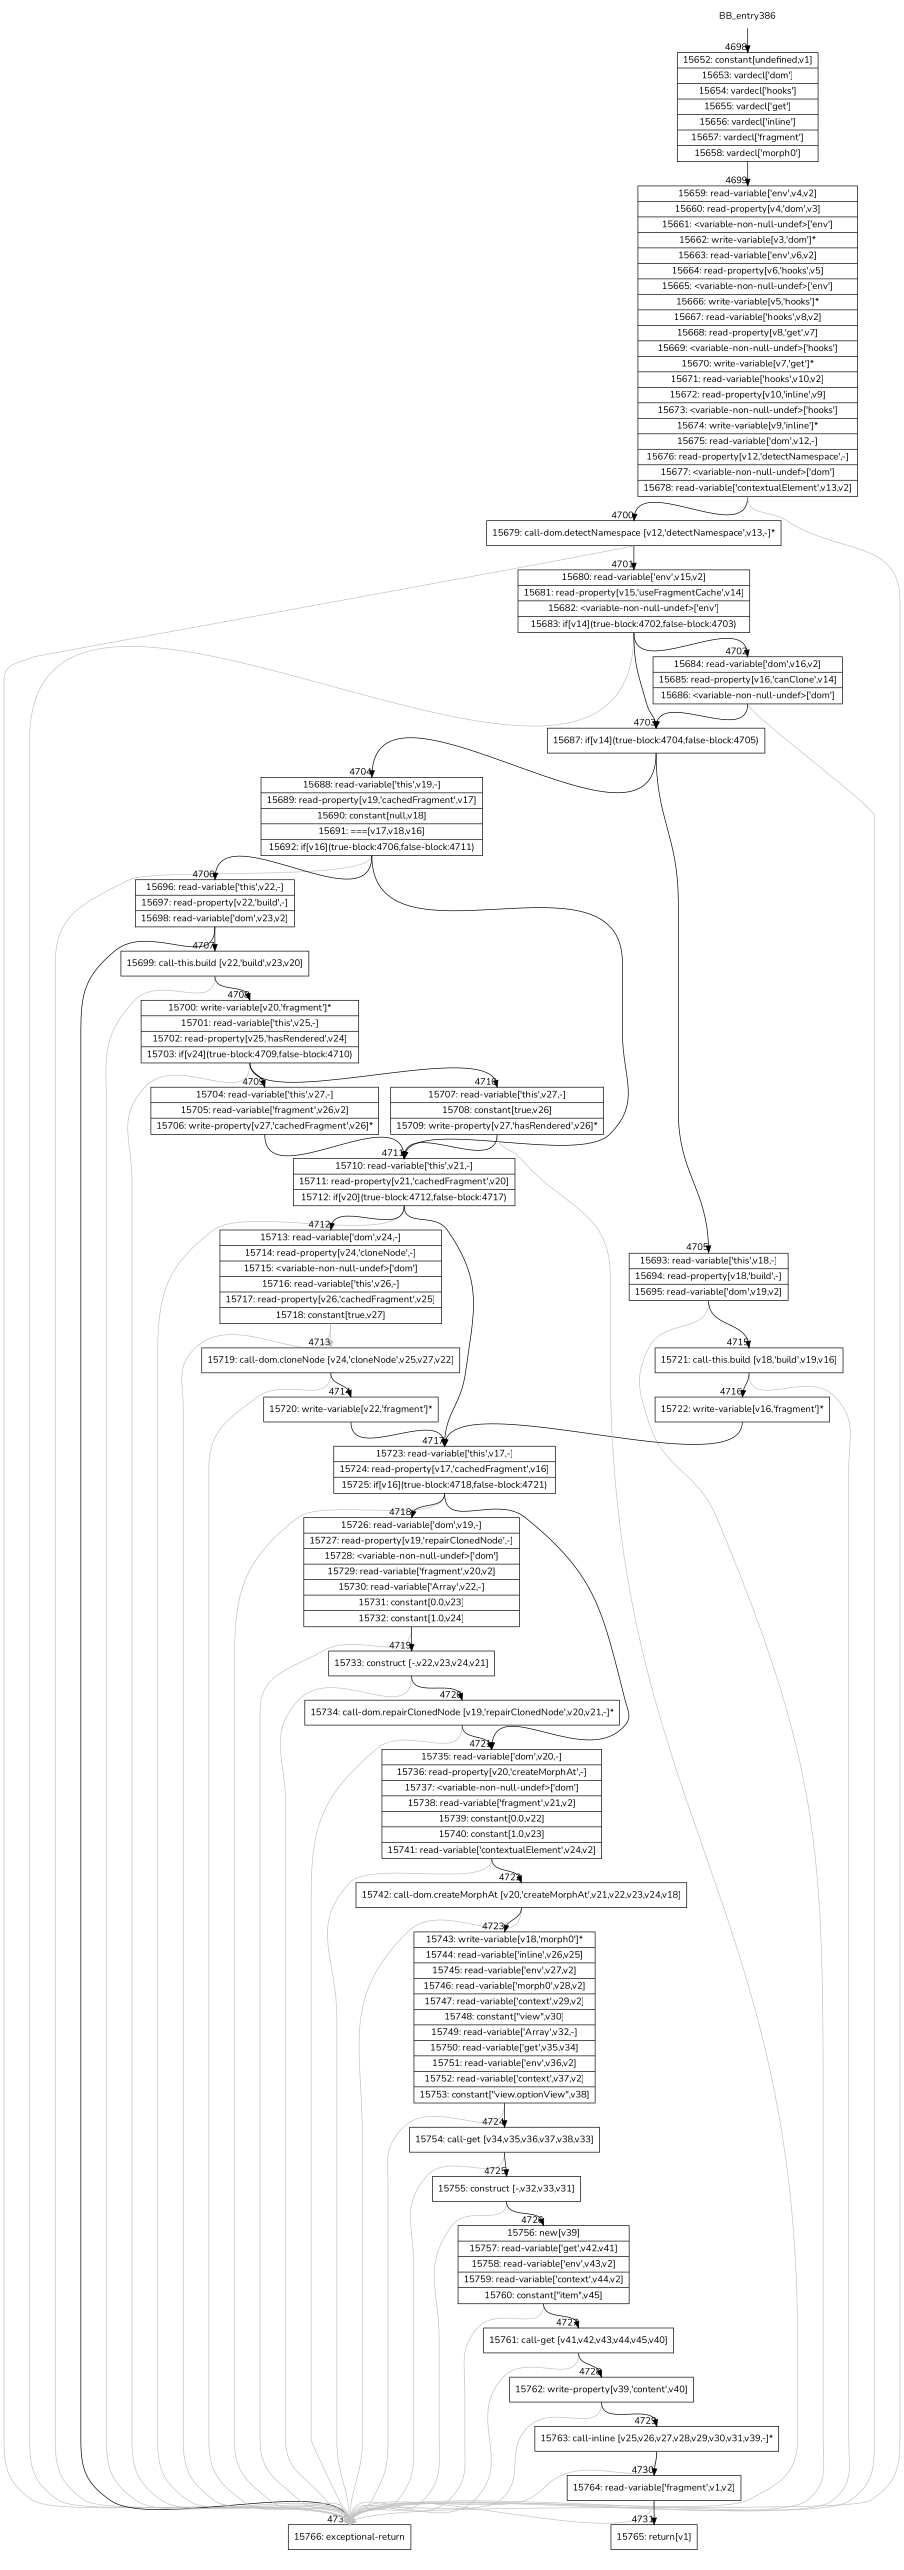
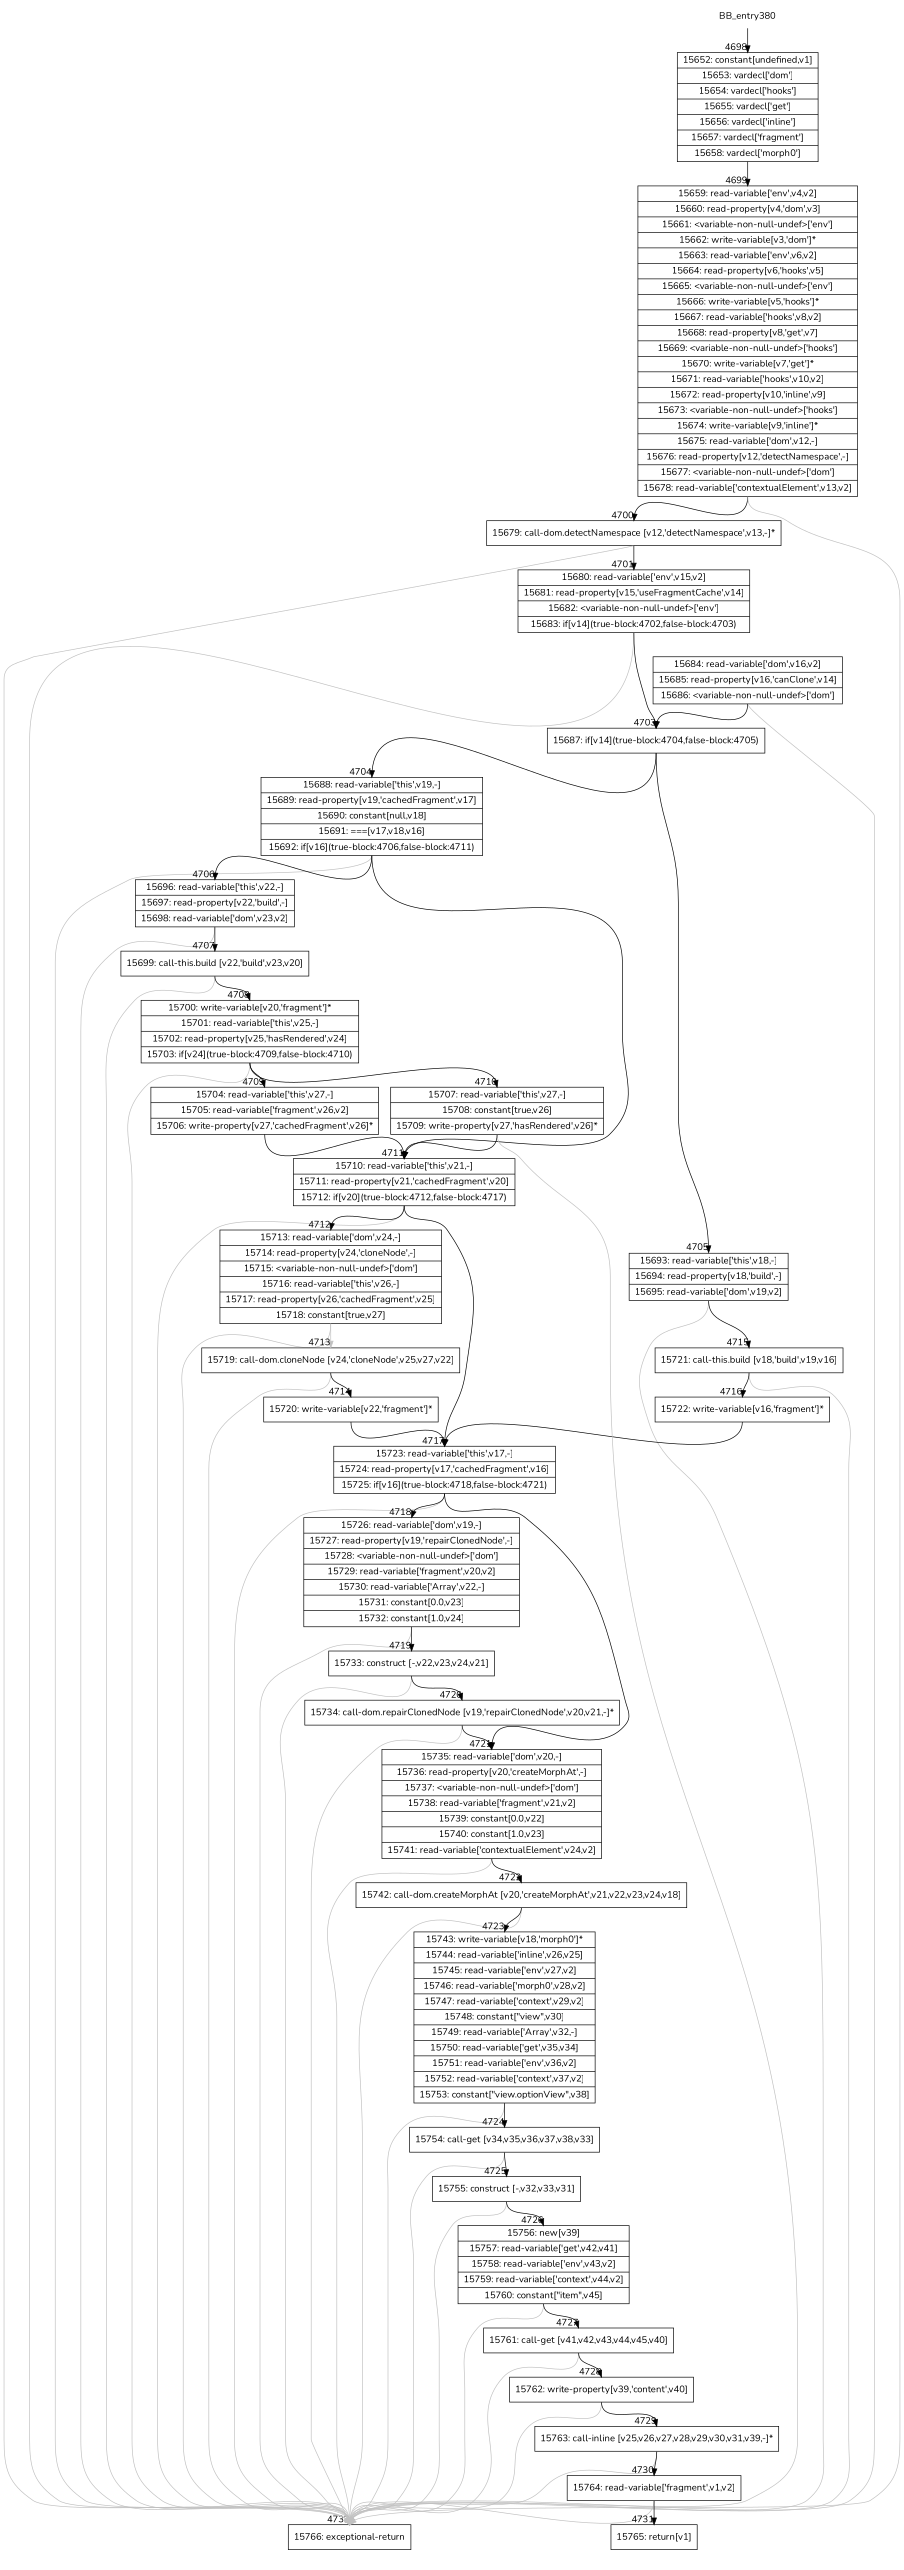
(748, 16) -> (748, 16)
(687, 645) -> none
(81, 1790) -> (81, 1790)
